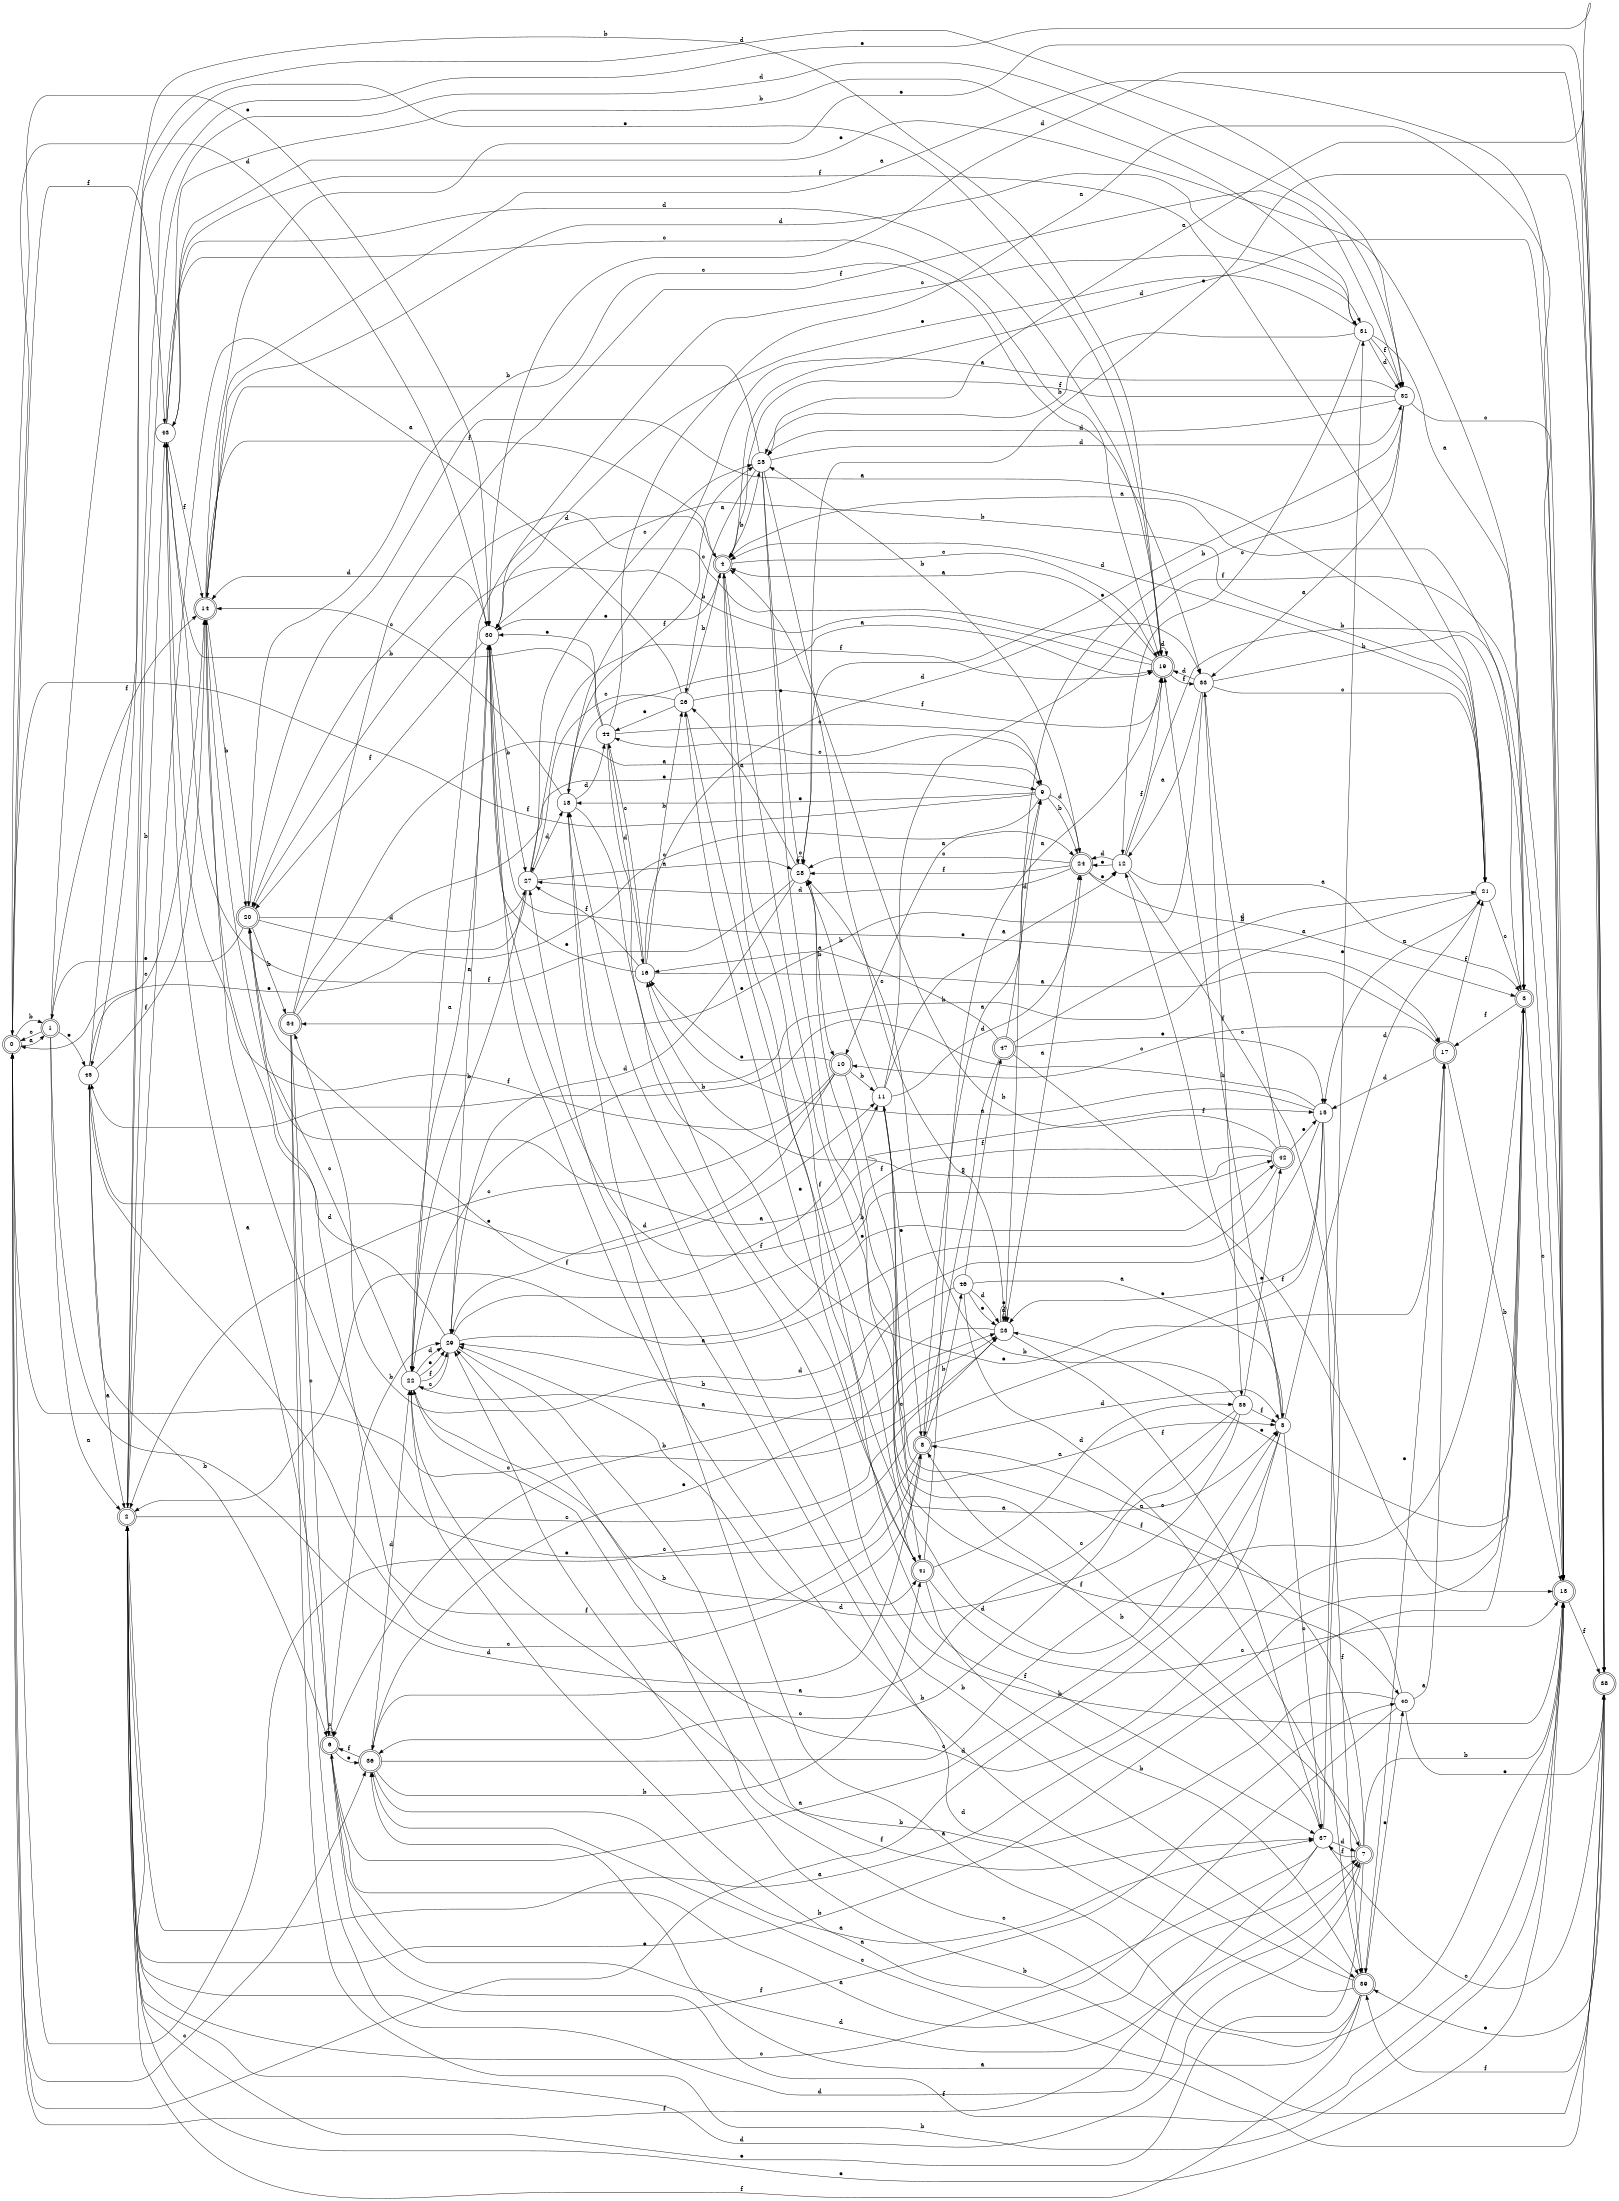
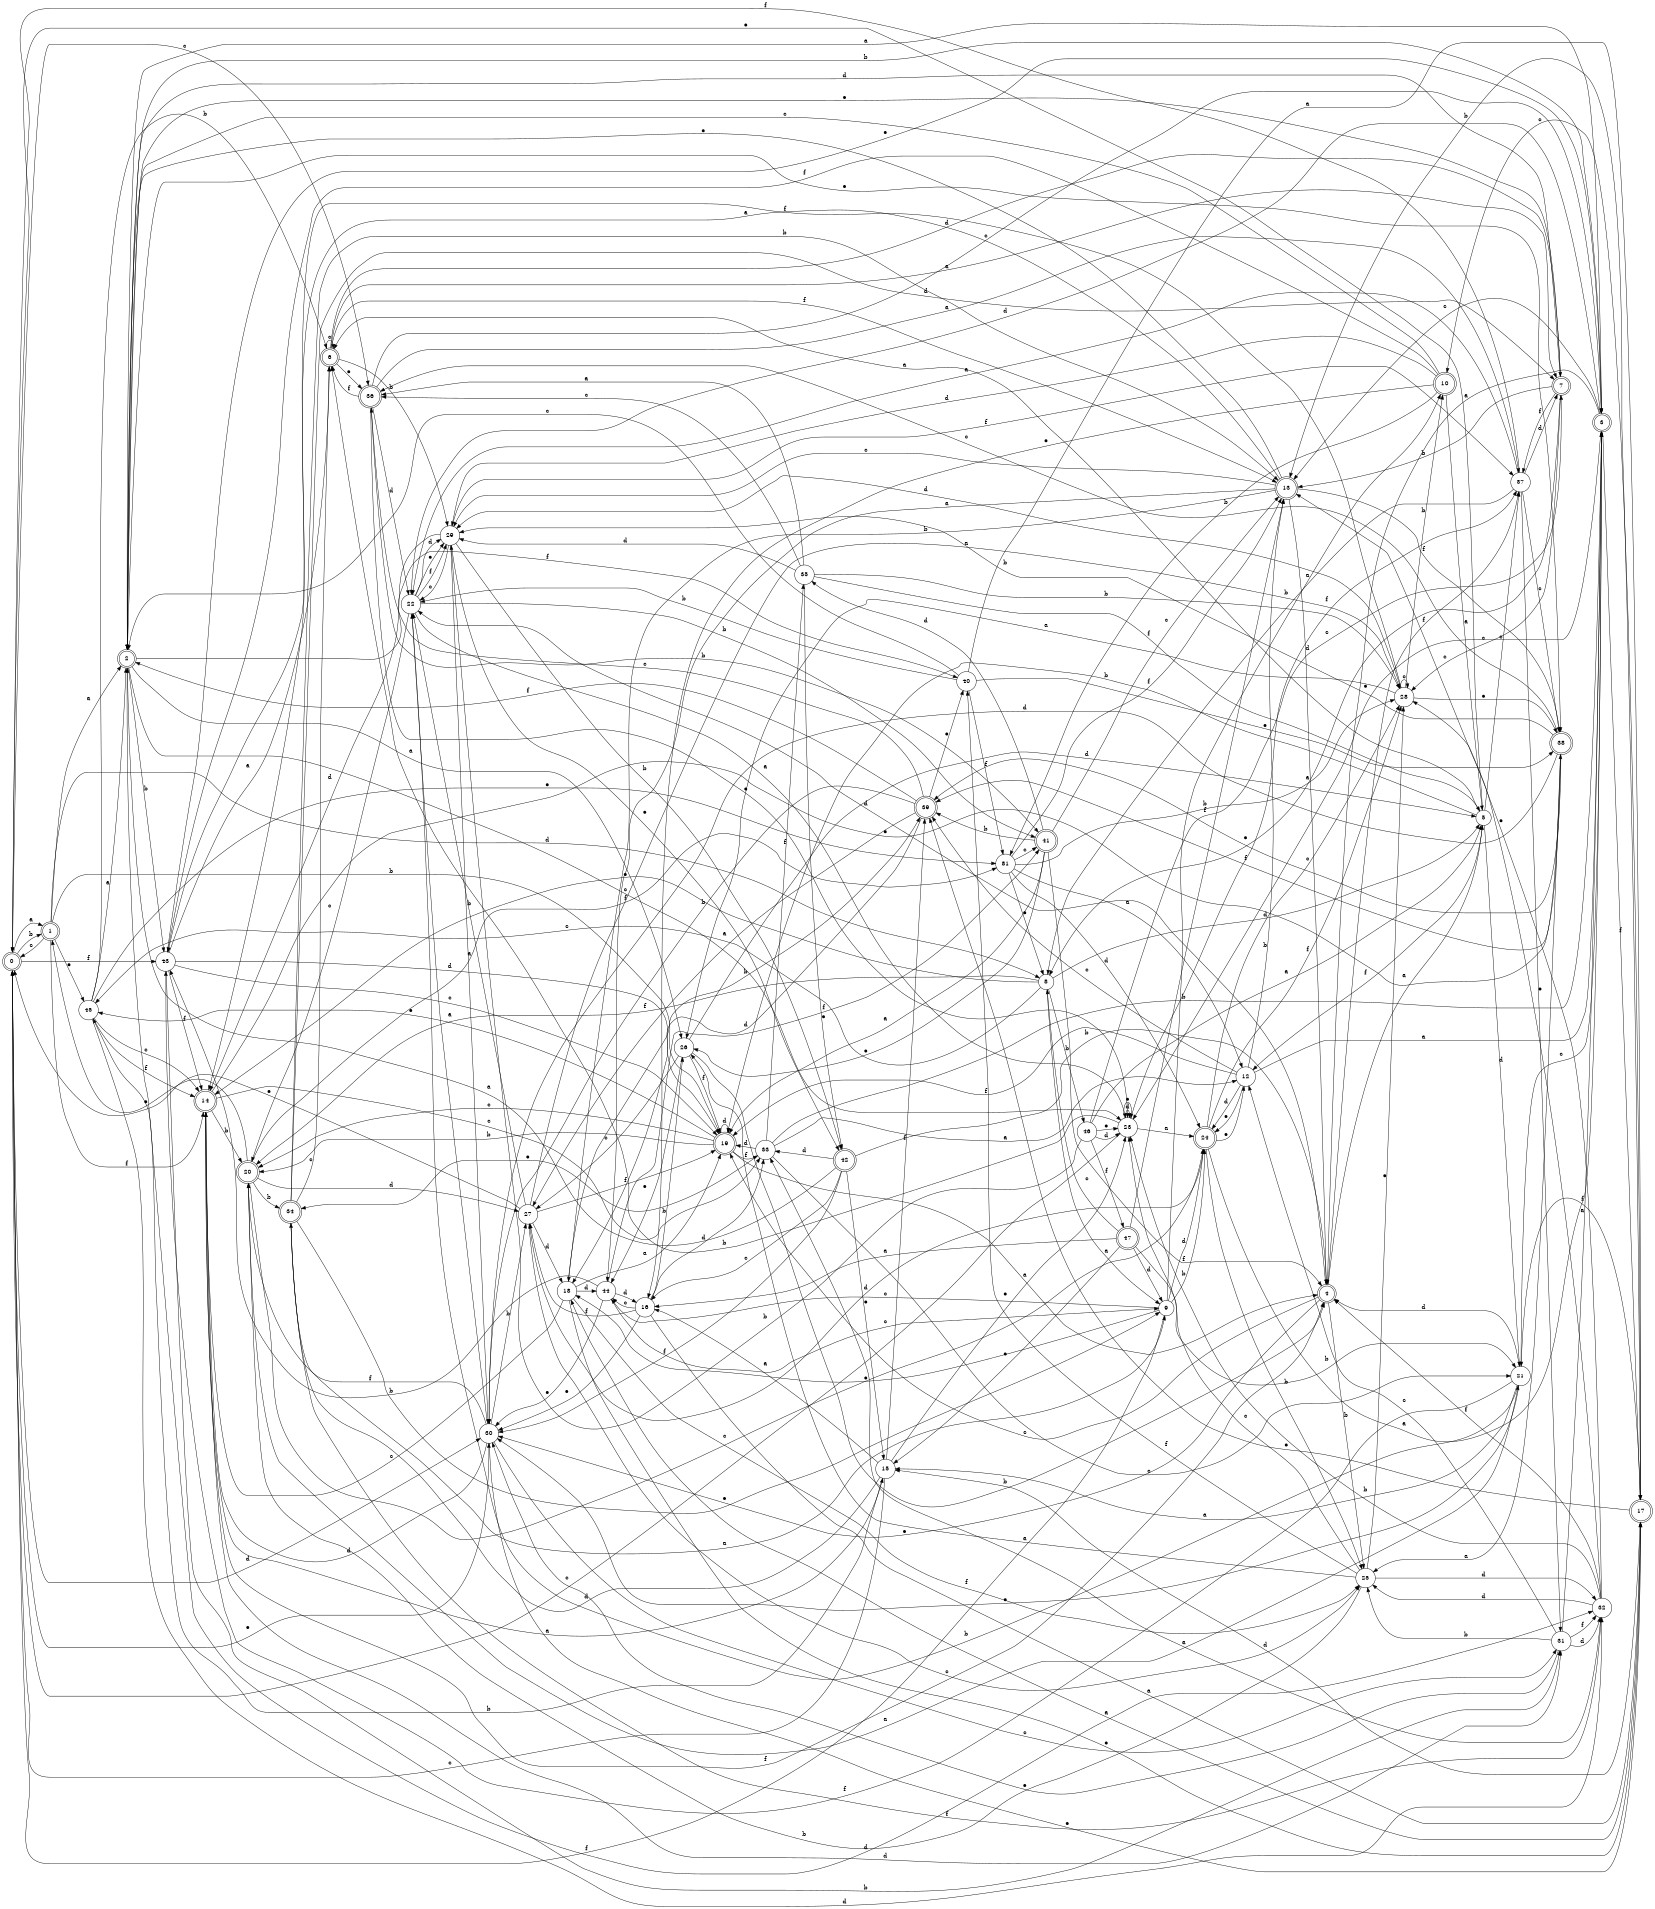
(1509, 203) -> (734, 605)
(849, 359) -> (1173, 1746)
(983, 517) -> (1006, 1600)
(186, 583) -> (477, 772)
(882, 1097) -> (1006, 864)
(923, 1445) -> (1046, 982)
(983, 2065) -> (966, 437)
